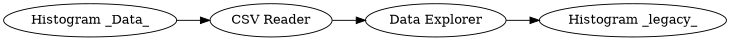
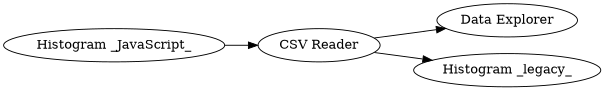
(90, 20) -> (114, 45)
(518, 20) -> (398, 56)
